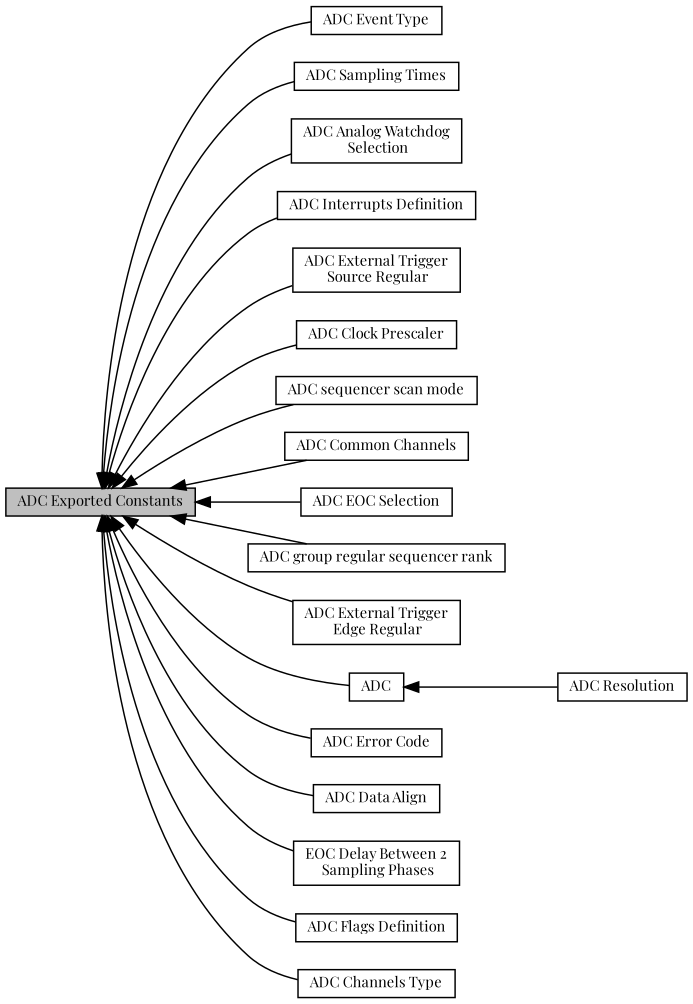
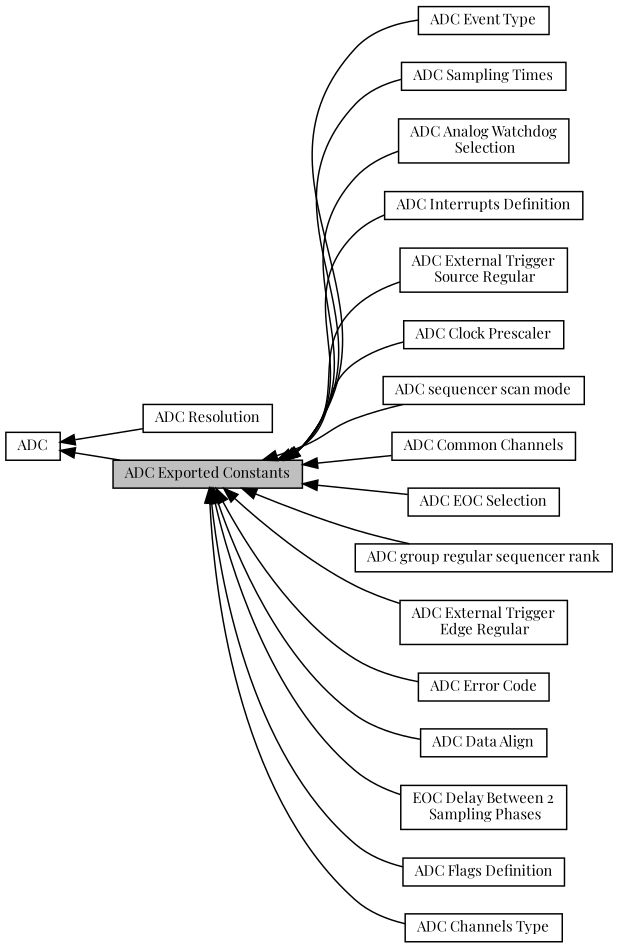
(216, 635) -> (98, 457)
